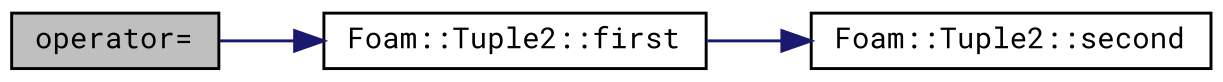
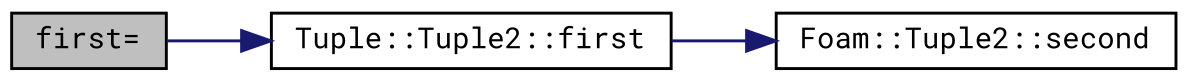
(115, 41) -> (89, 41)
(515, 41) -> (471, 41)
